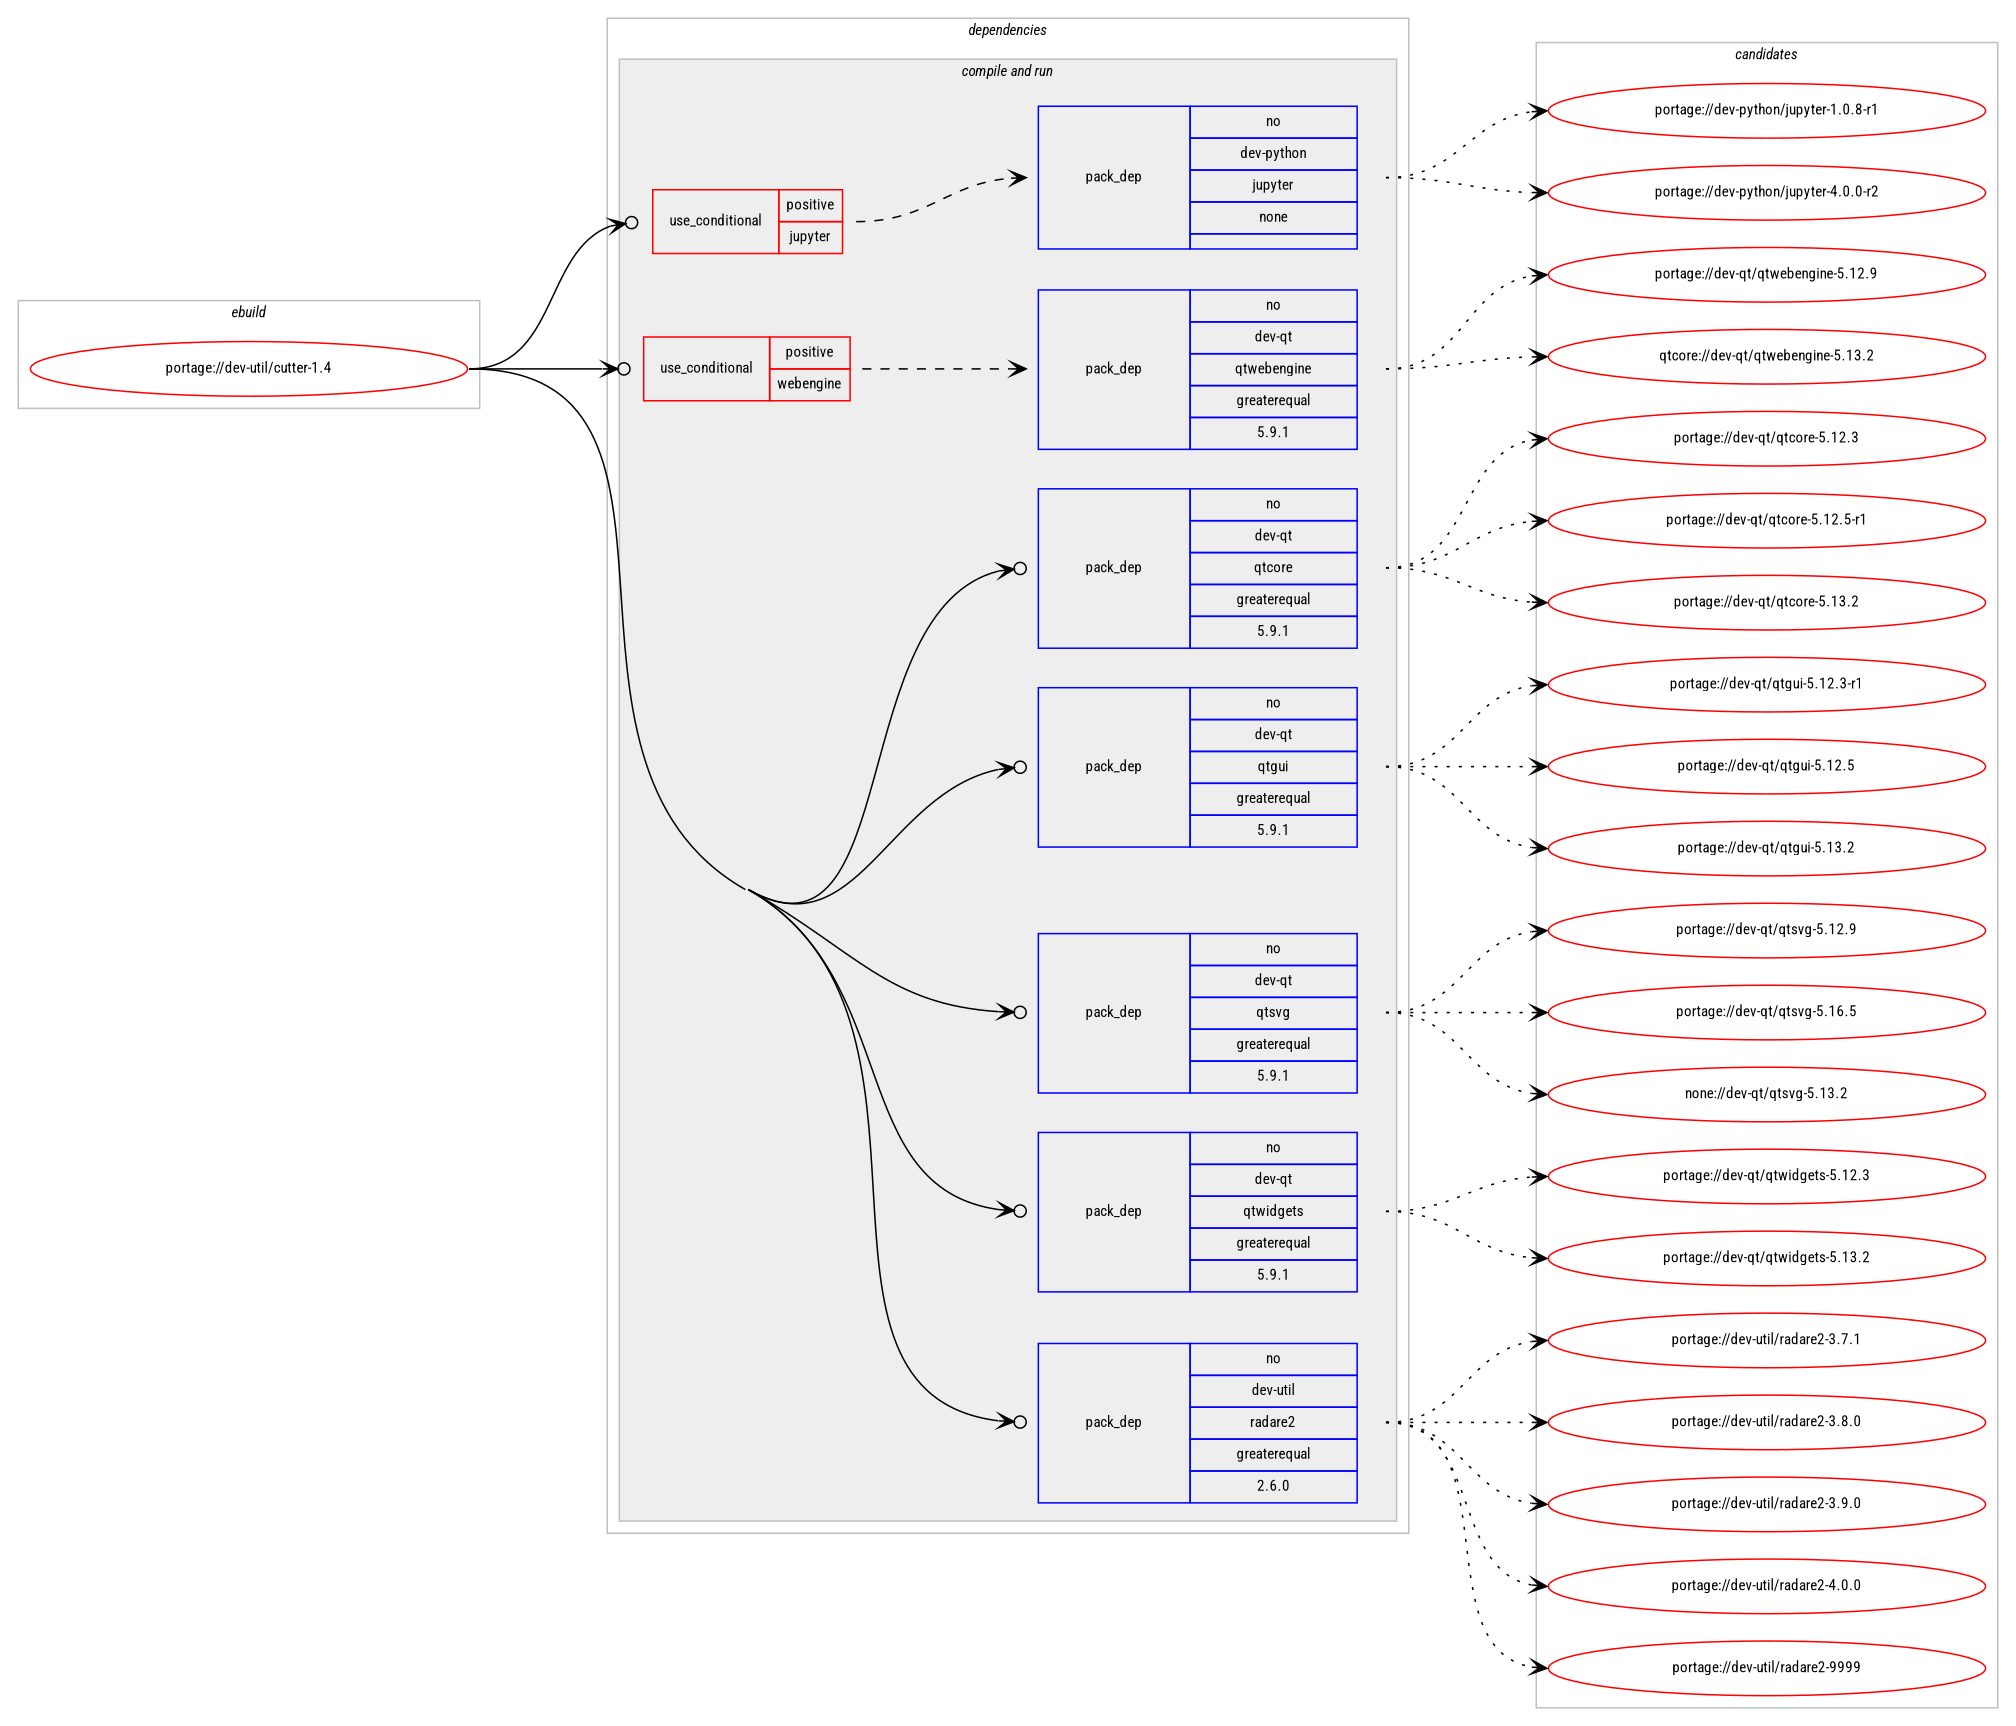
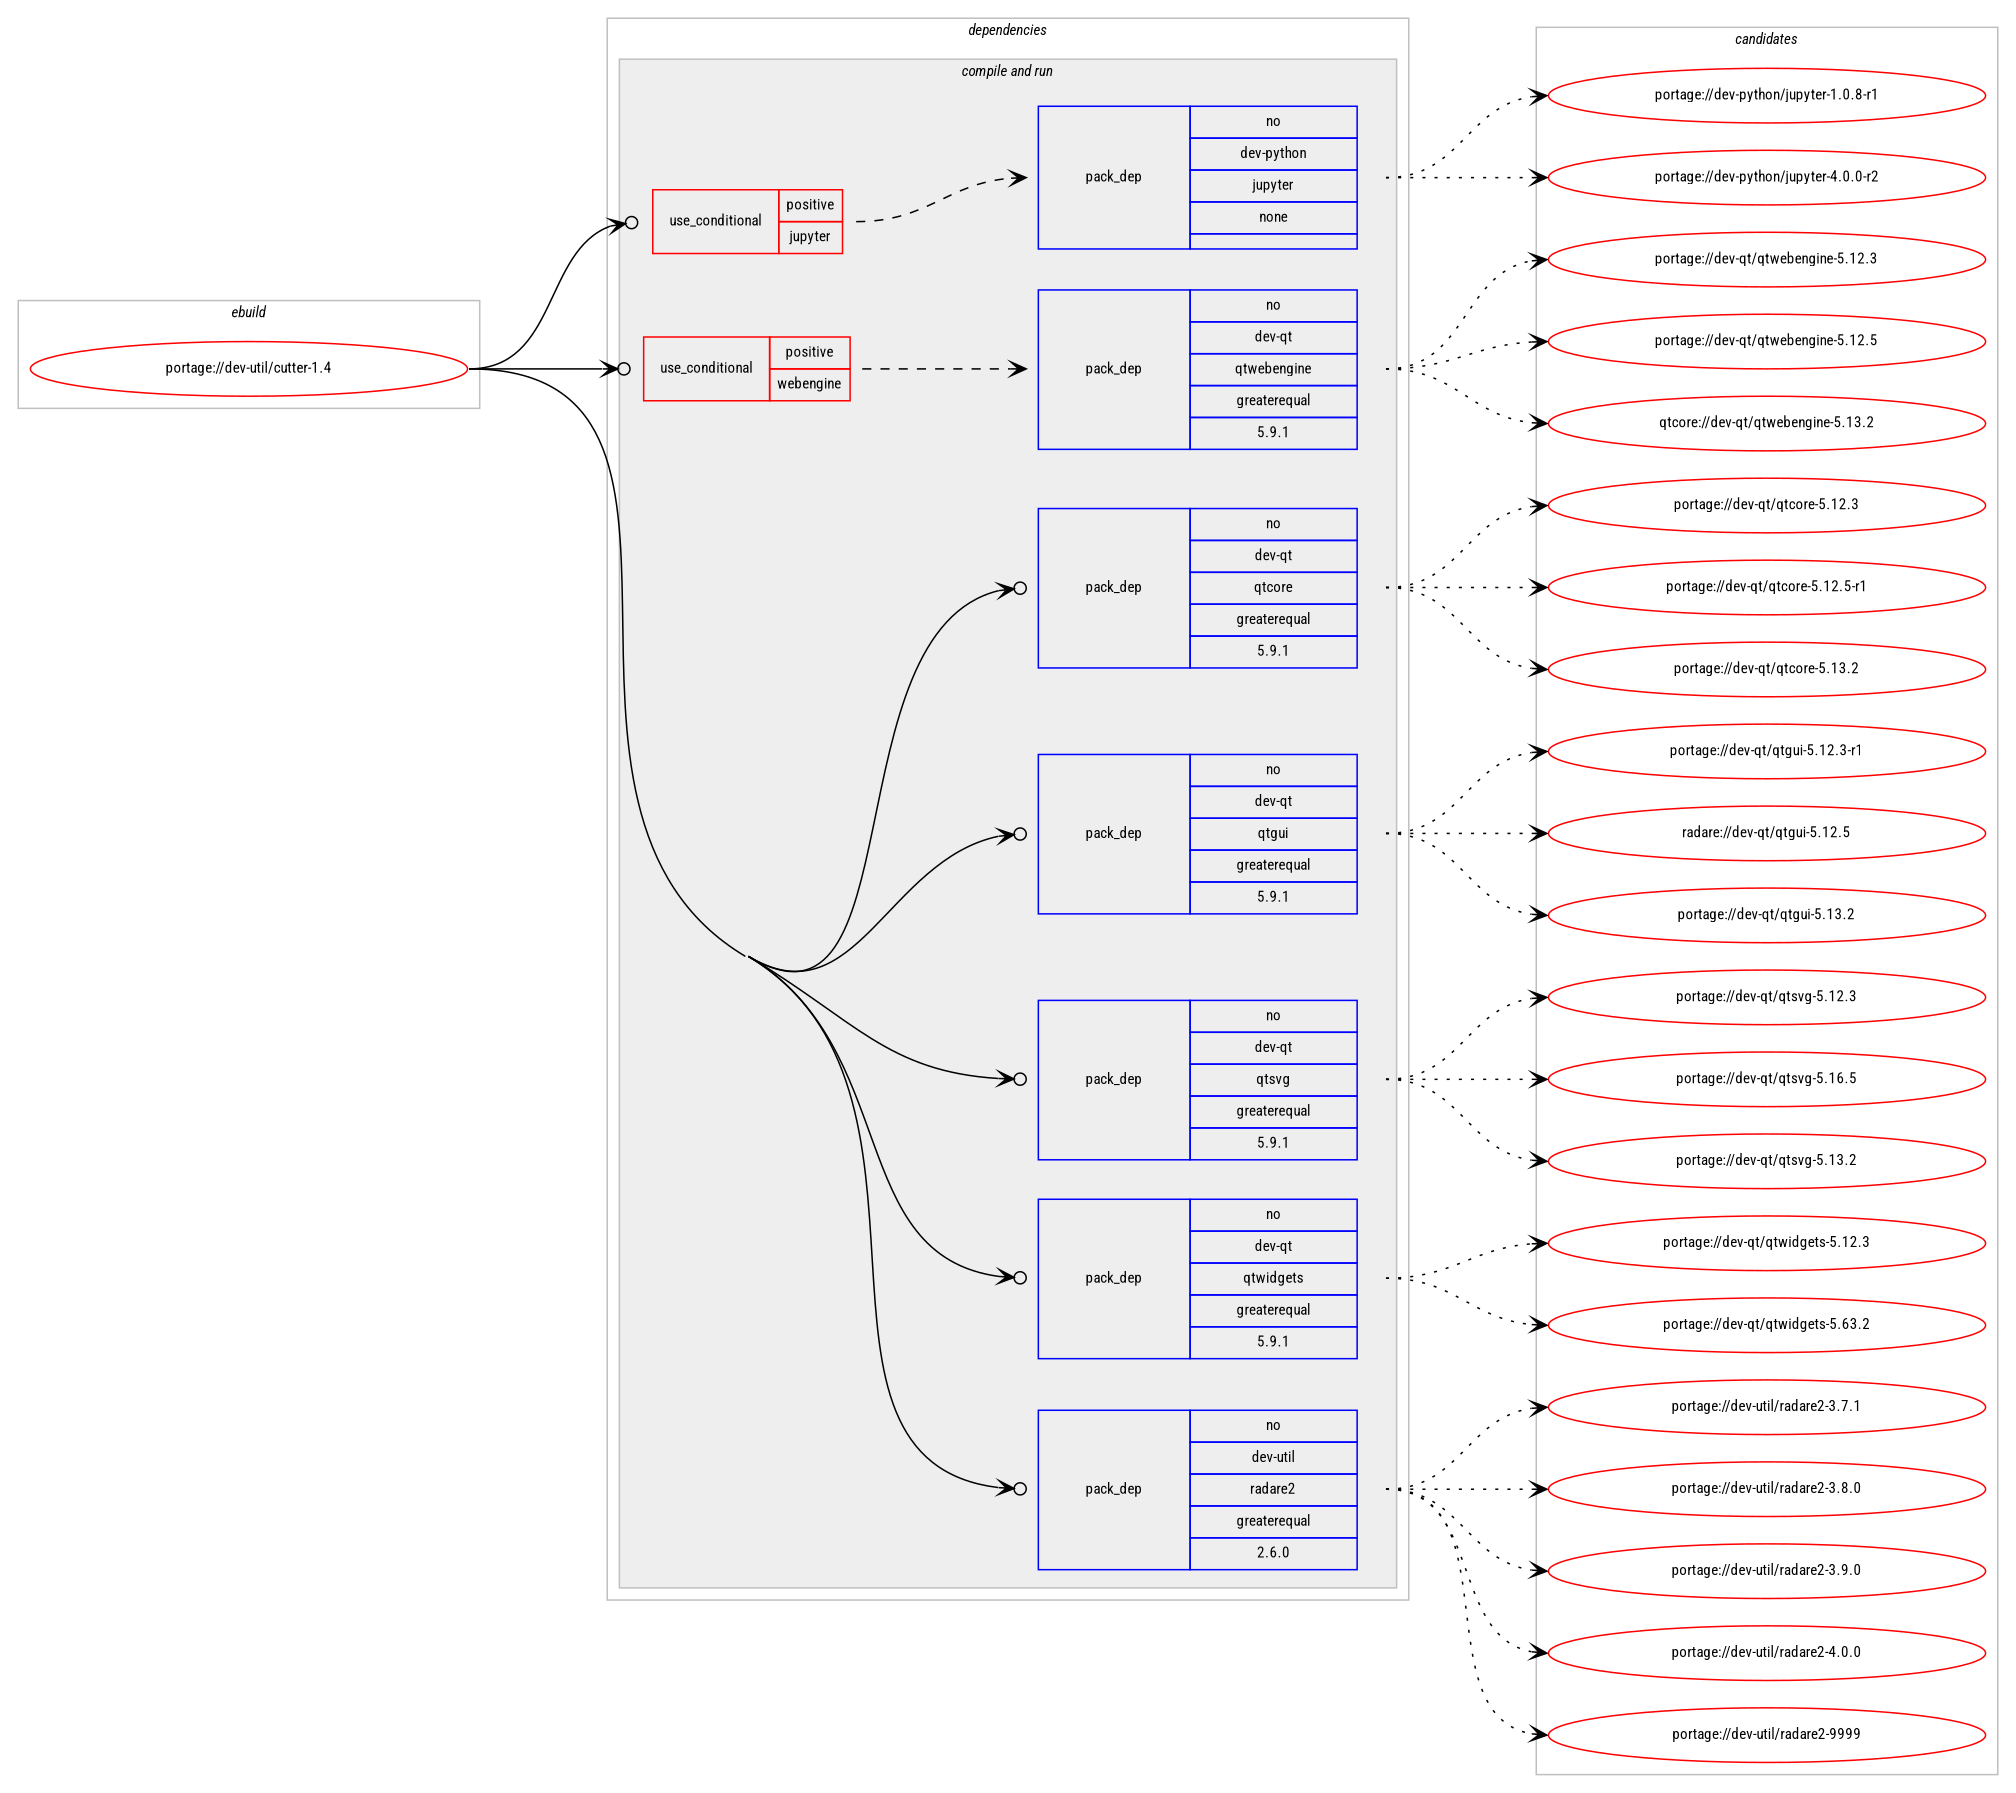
(1767, 275) -> (1767, 260)
none -> (1767, 342)
(1767, 767) -> (1767, 833)
(1767, 931) -> (1767, 997)
(1767, 1095) -> (1767, 1161)
(1767, 1258) -> (1767, 1325)
